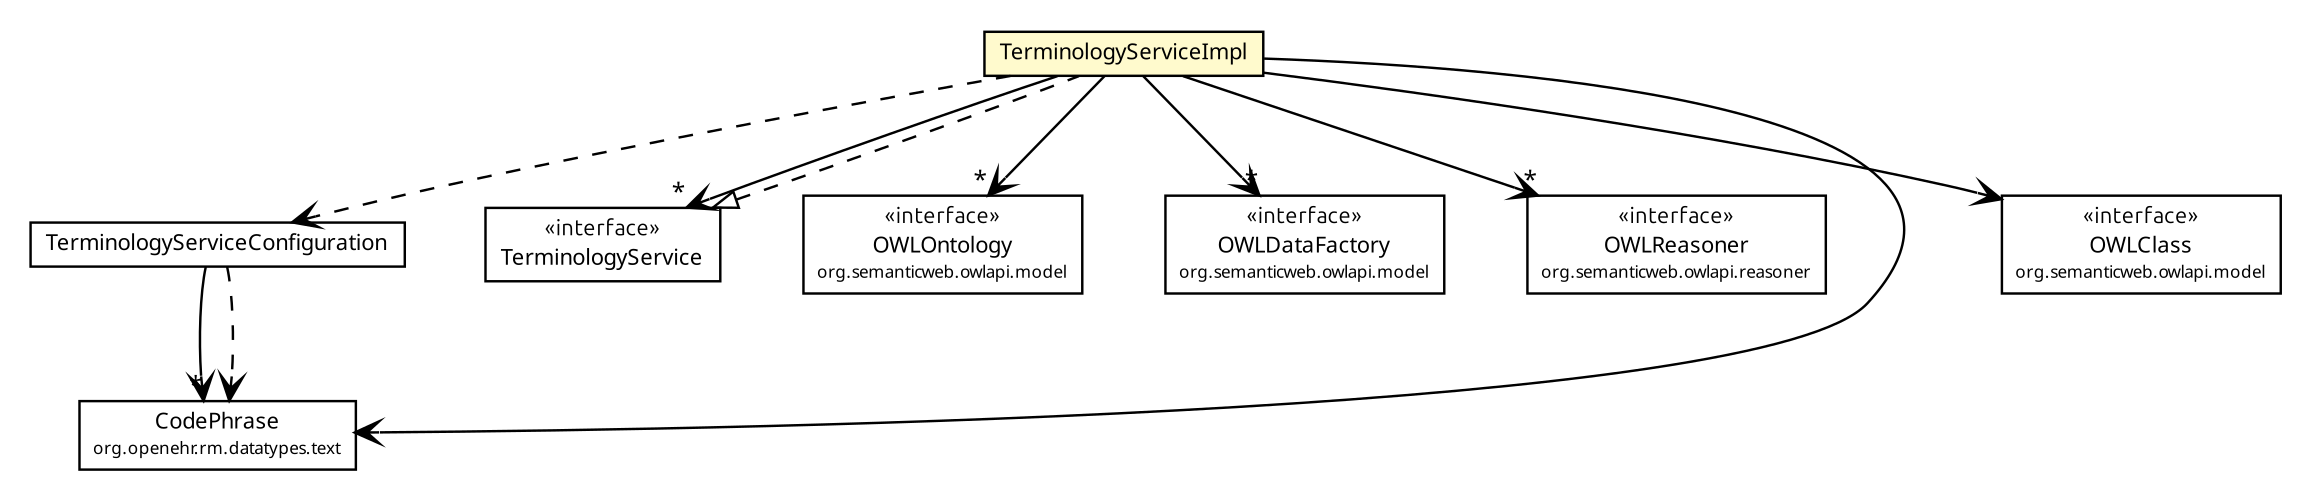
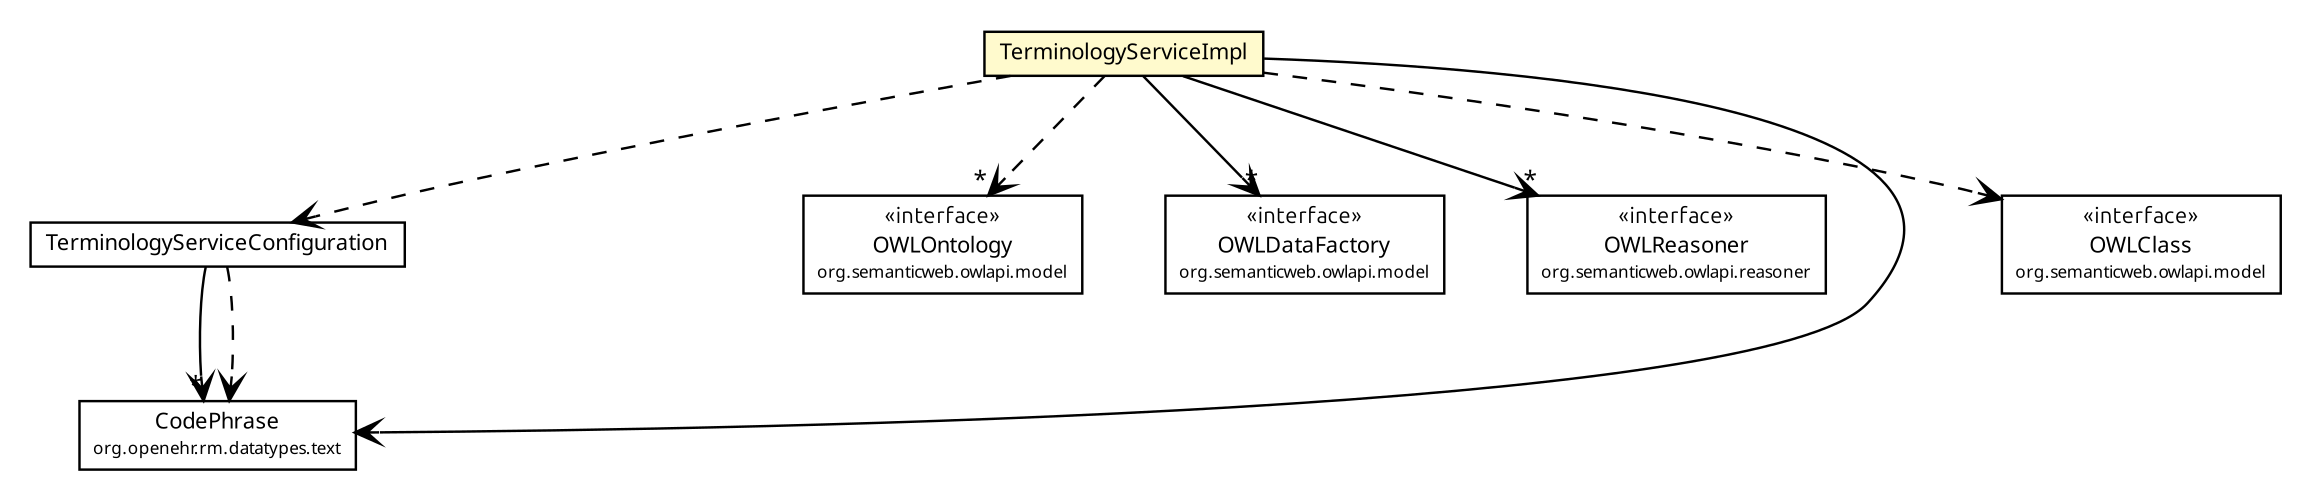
(1622, 124) -> (1622, 124)
(1055, 127) -> (1055, 127)
(603, 245) -> none
